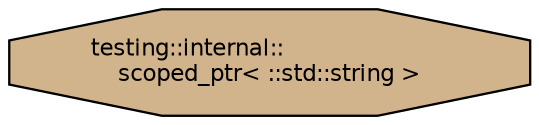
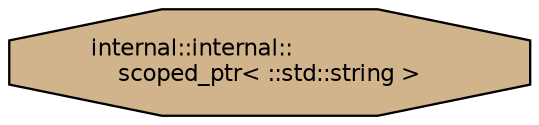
(270, 63) -> (270, 63)
